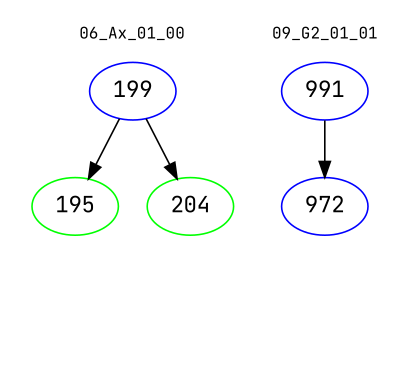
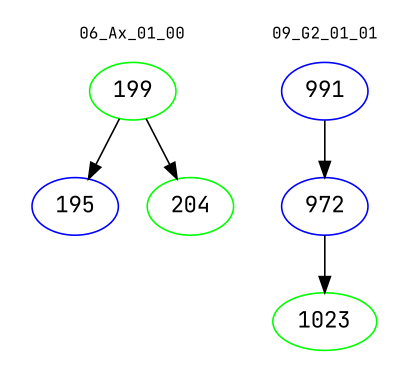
(133, 91) -> (133, 91)
(75, 206) -> (75, 206)
none -> (325, 322)
